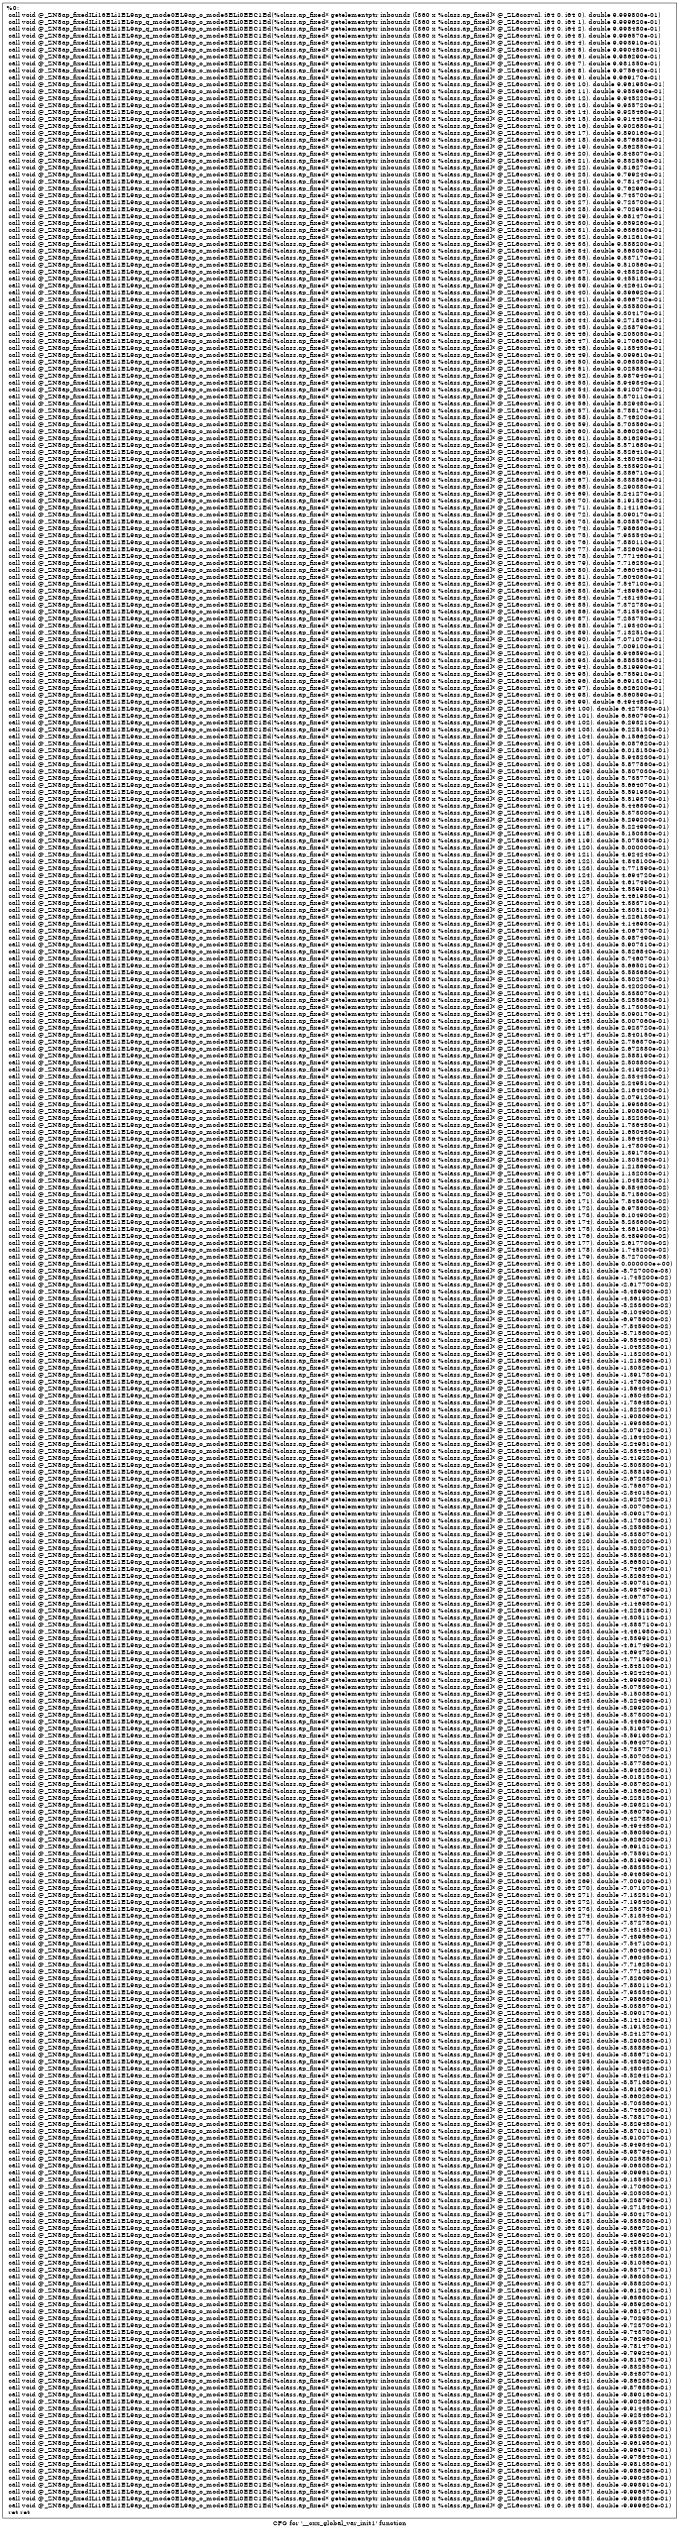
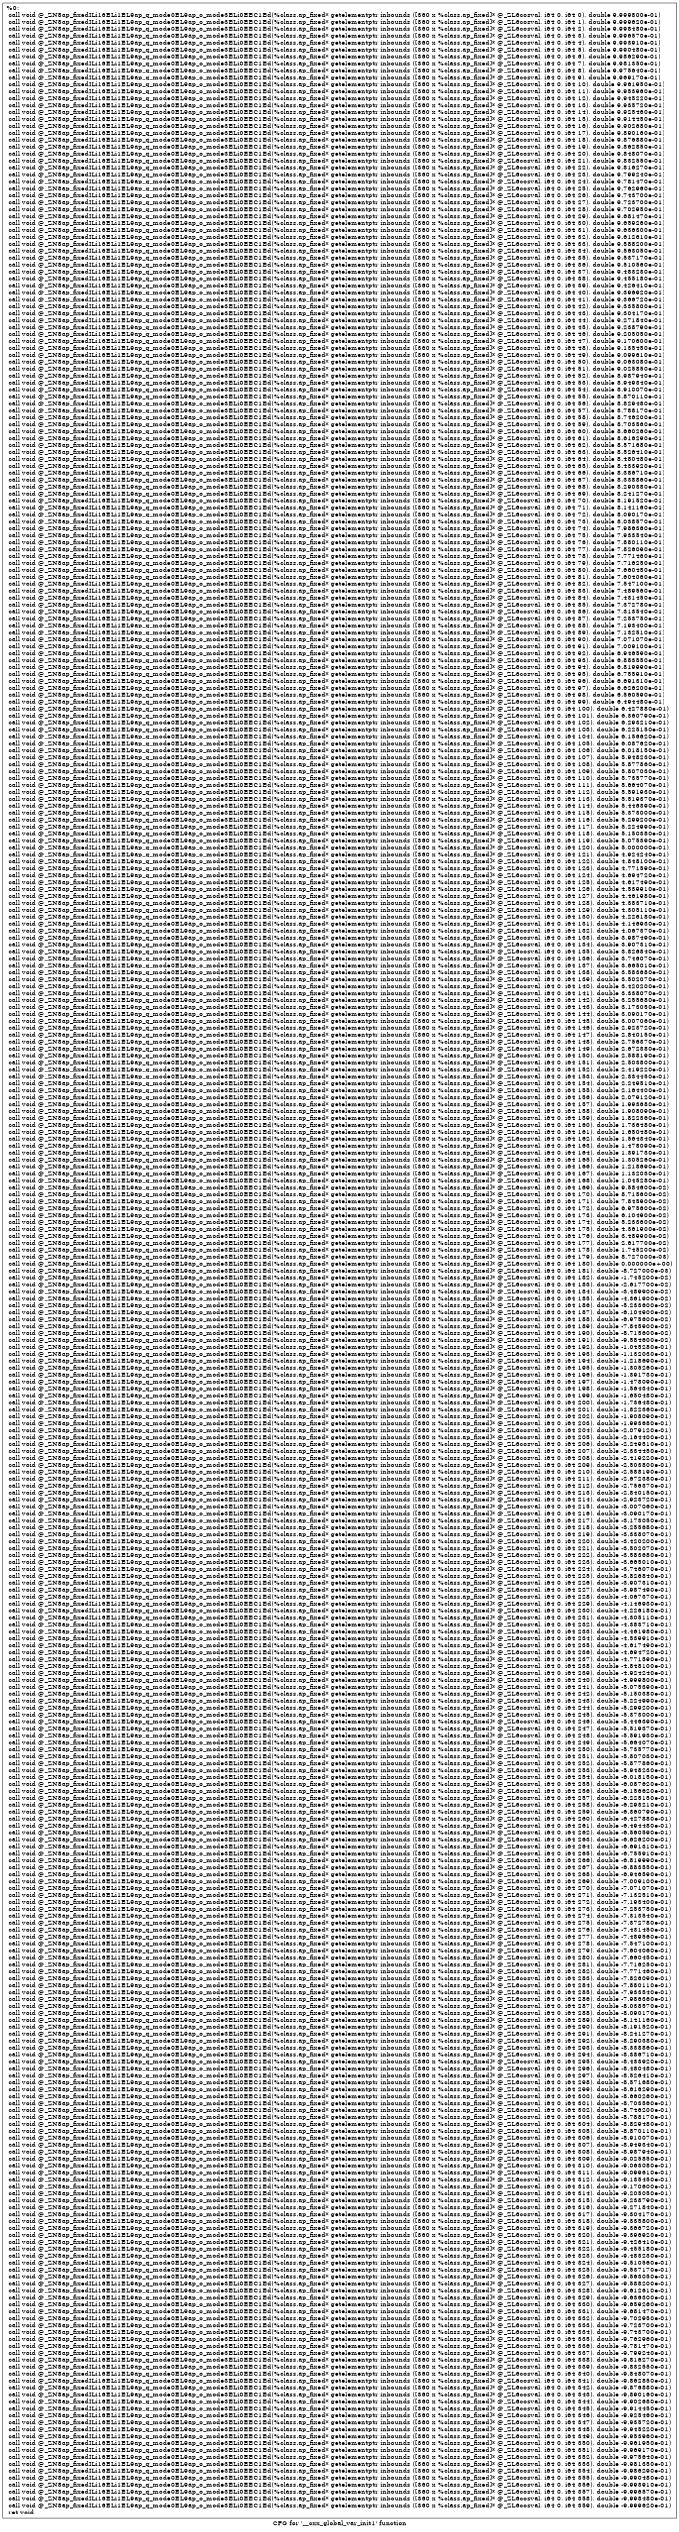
(18, 2513) -> (21, 2513)
